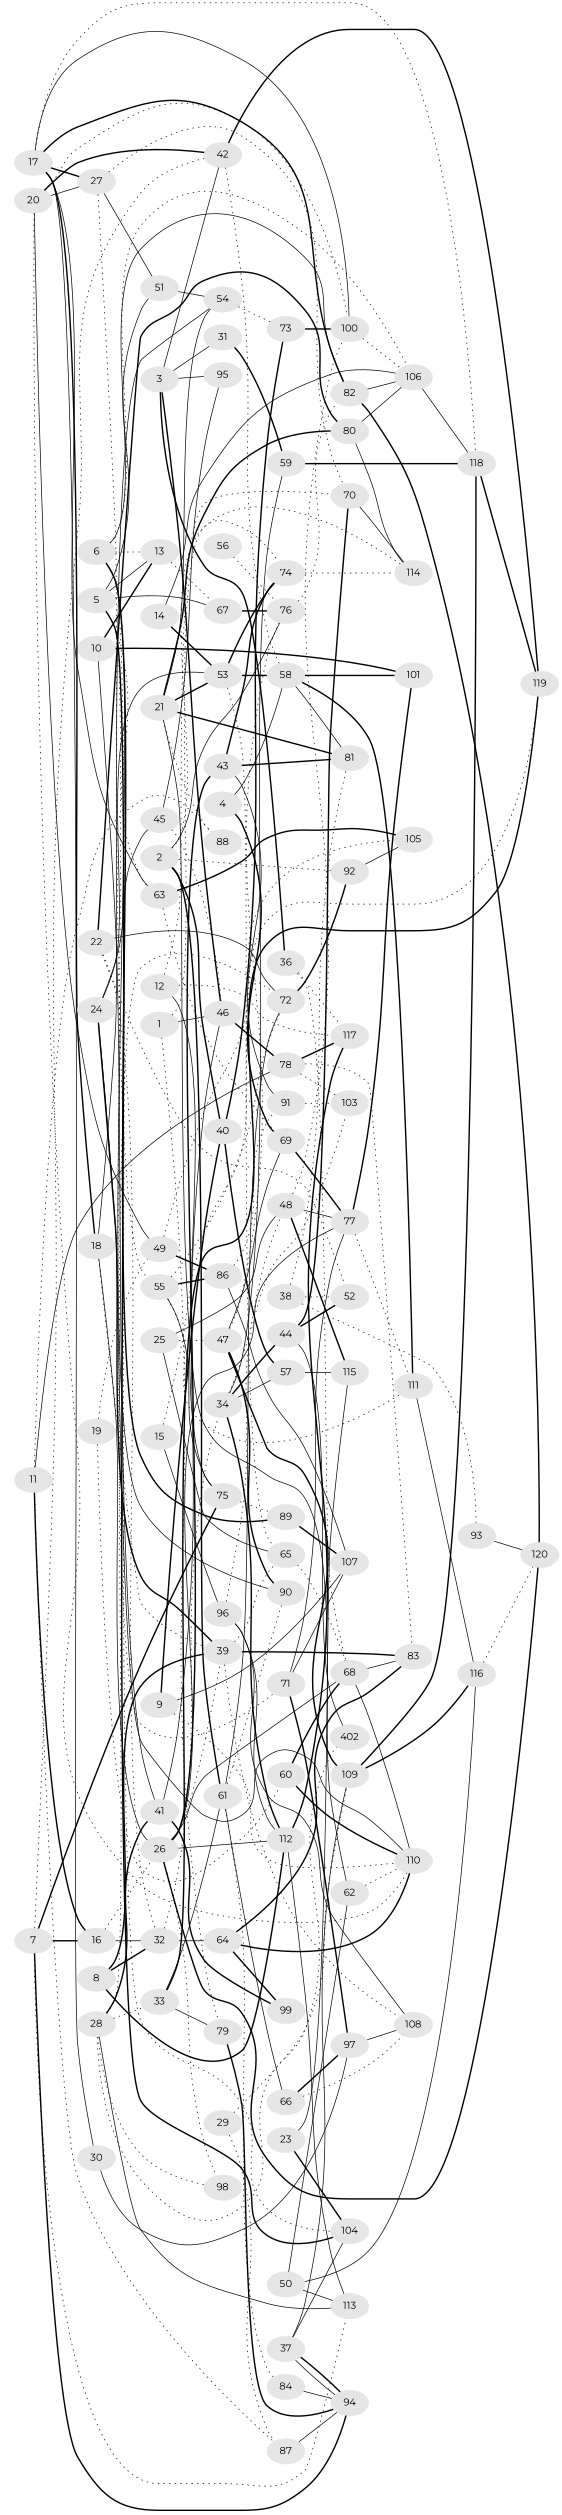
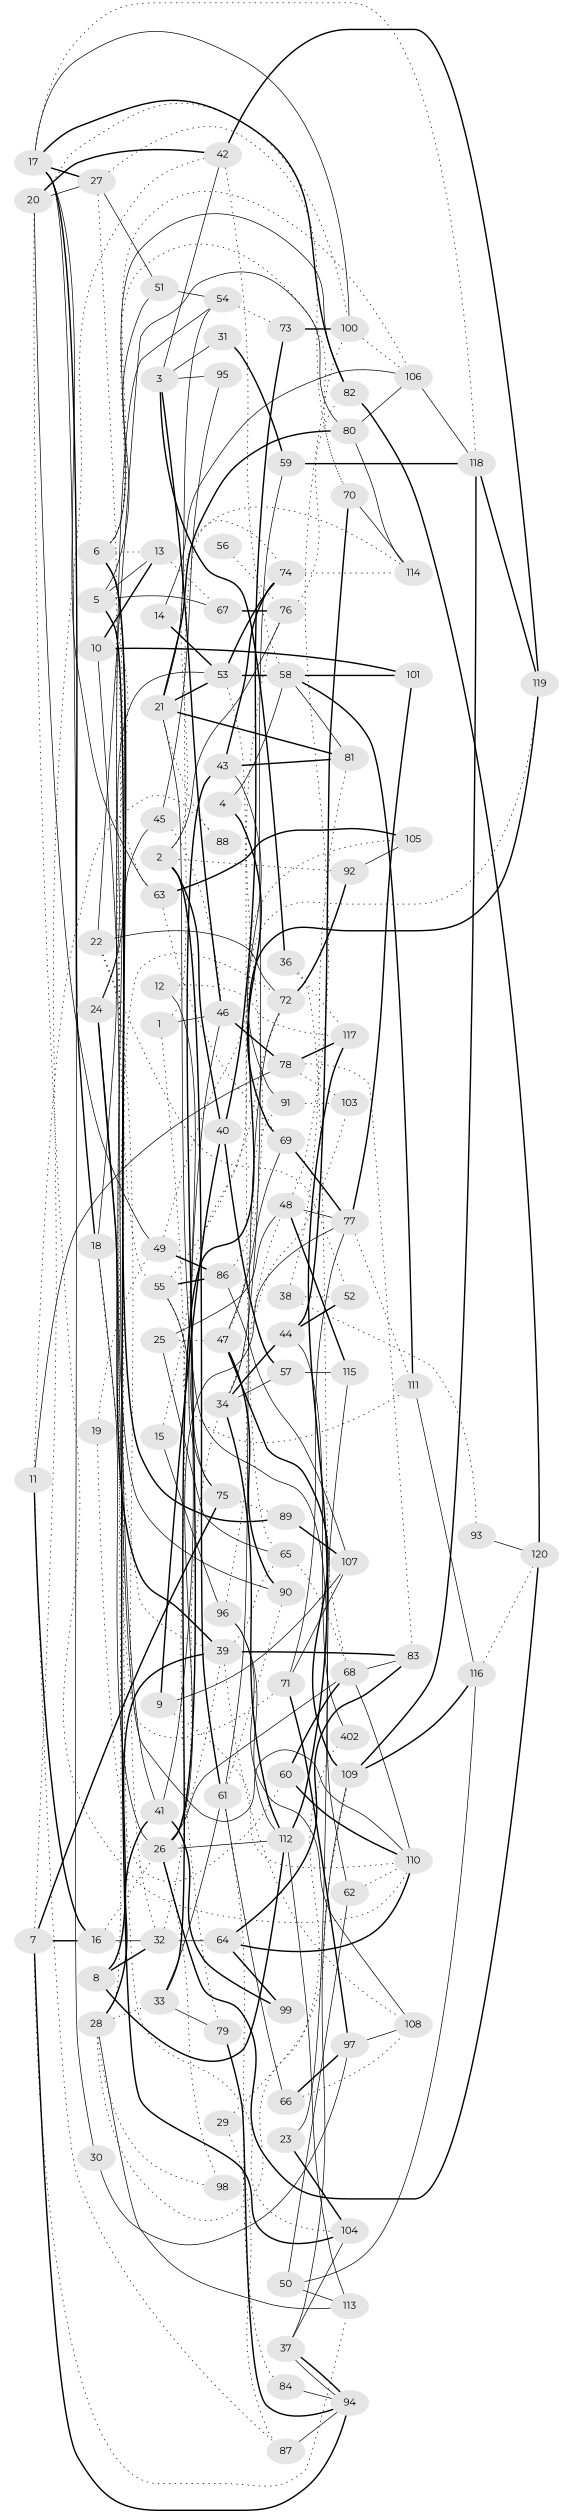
(382, 385) -> none
(131, 450) -> (131, 450)
(183, 674) -> (182, 247)
